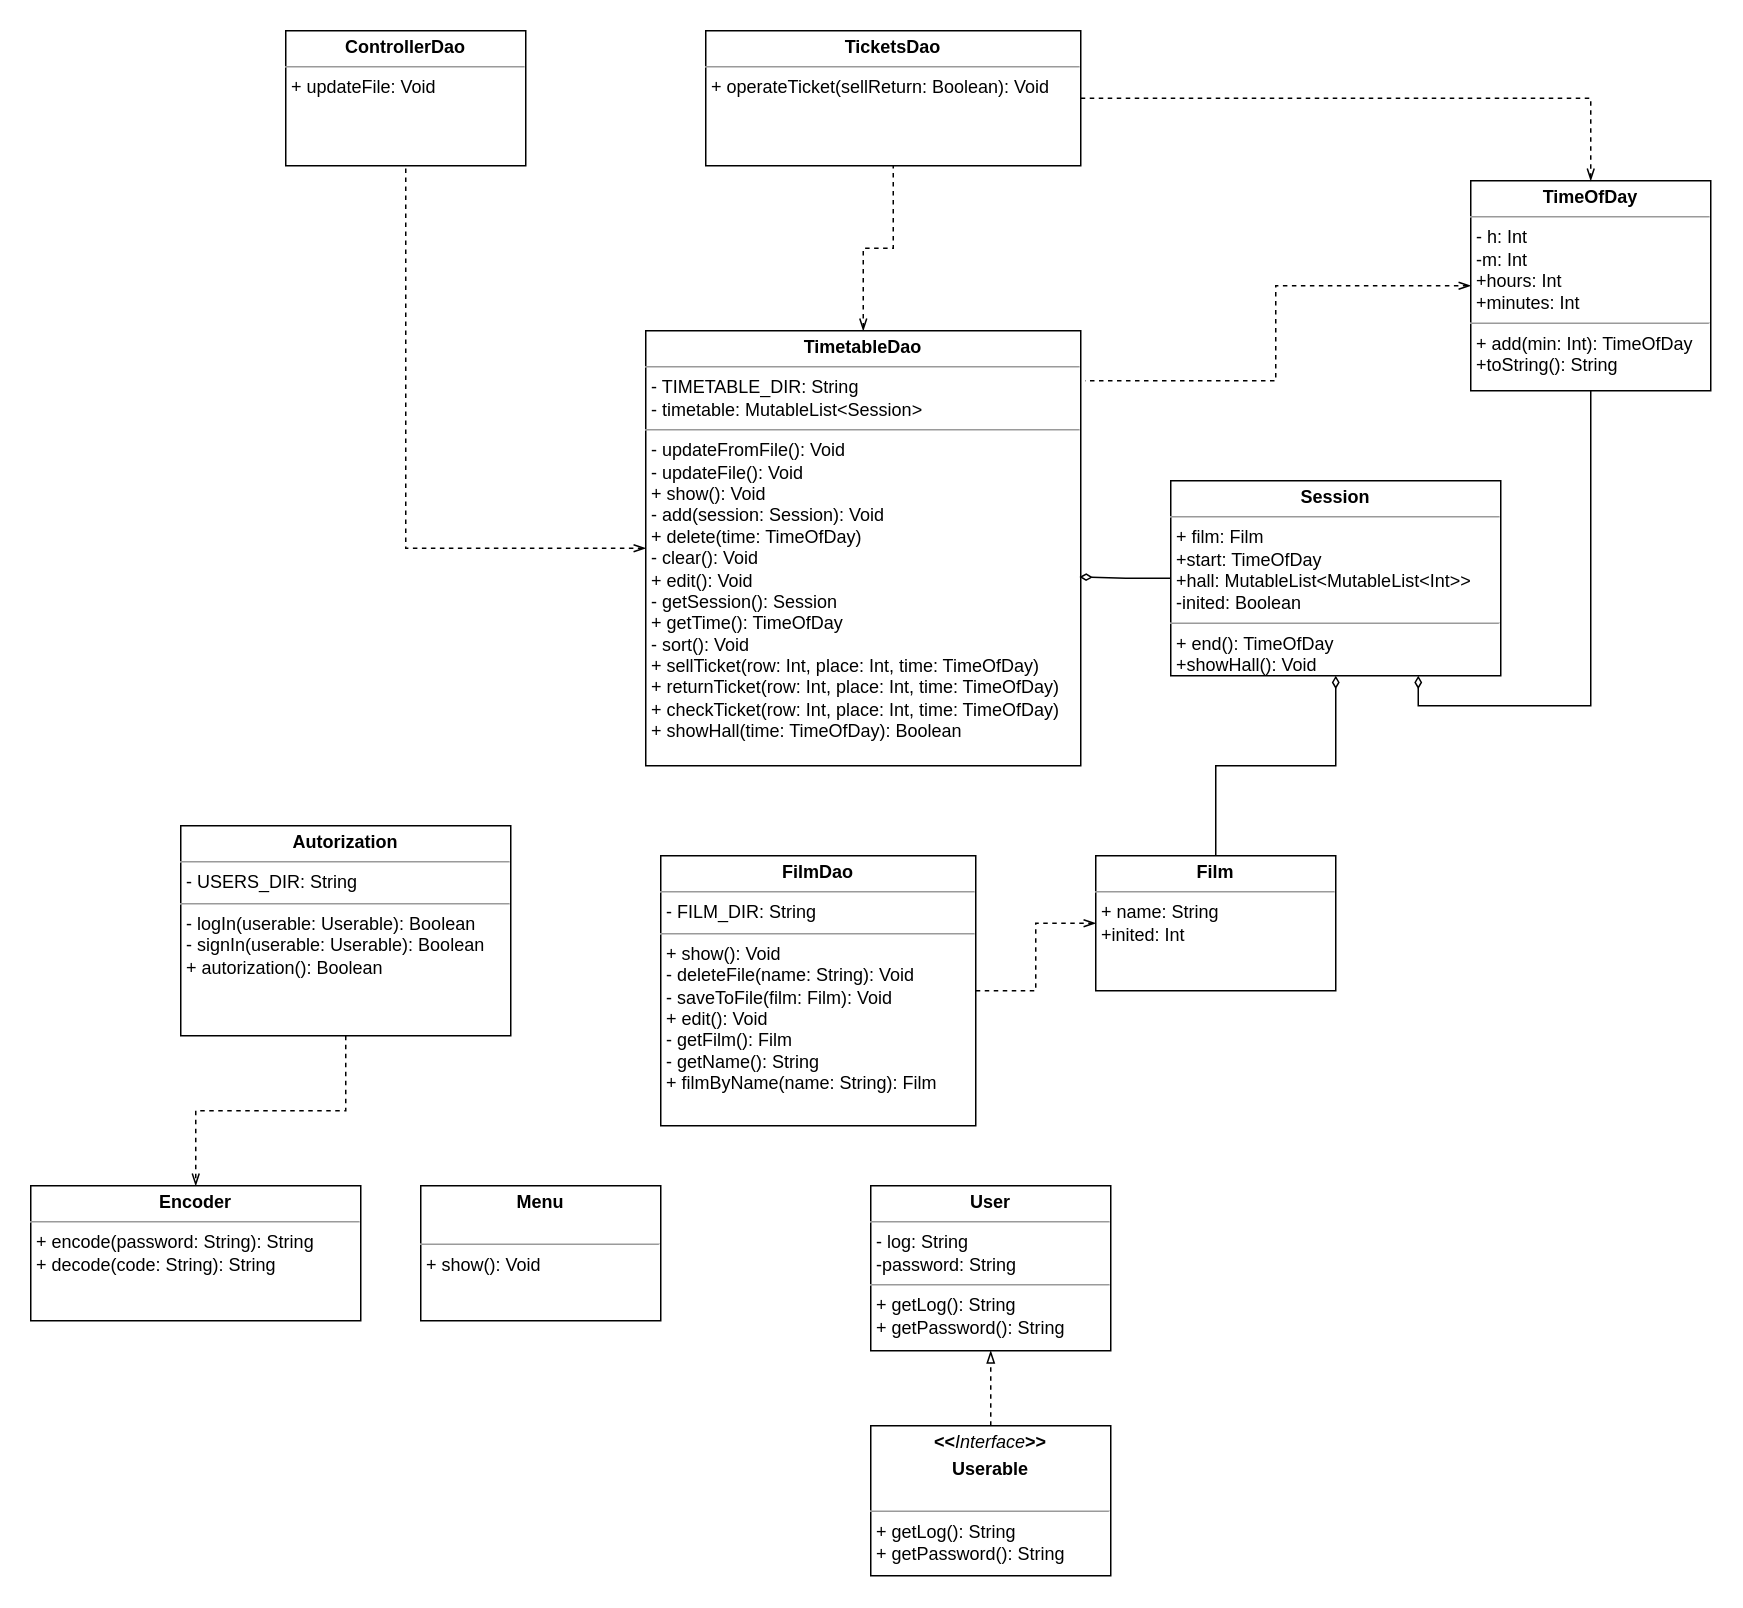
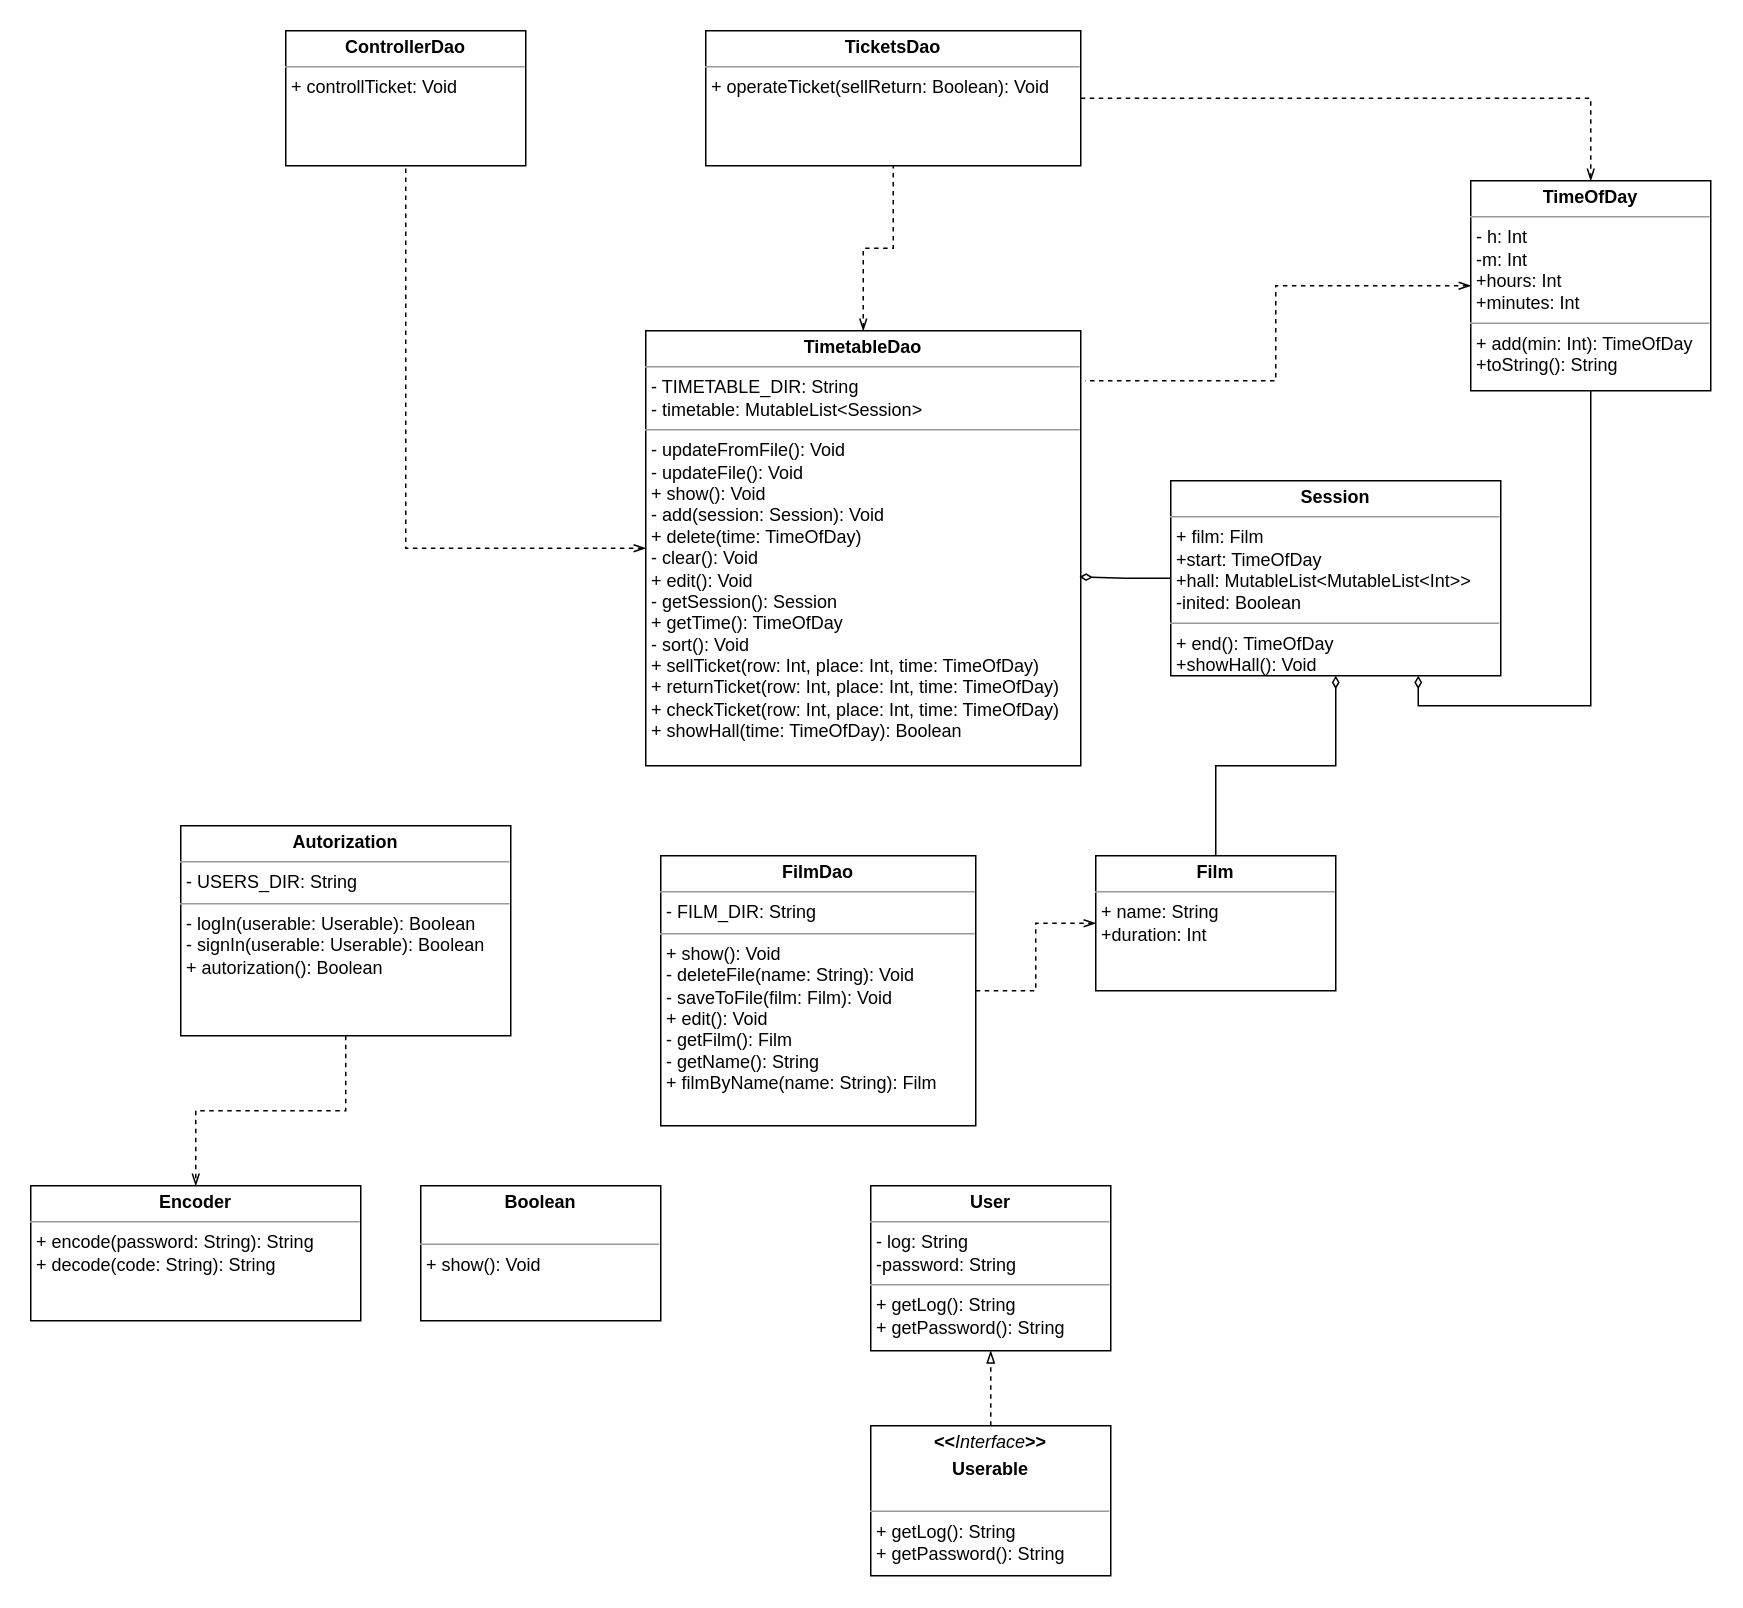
(362, 52) -> (380, 52)
(1157, 888) -> (1159, 888)
(482, 1207) -> (482, 1207)
